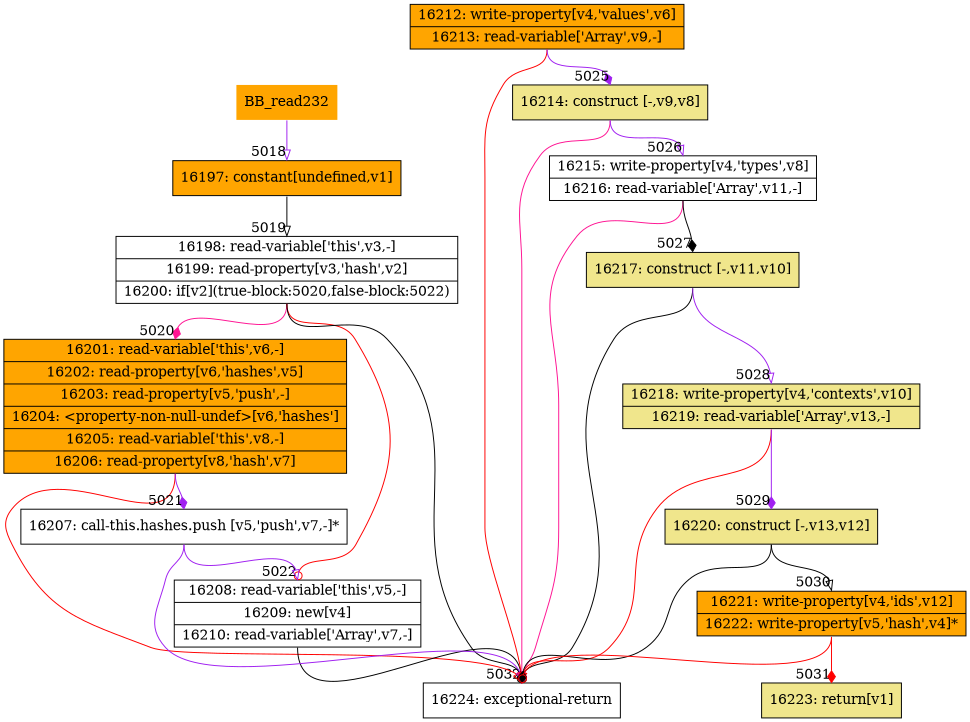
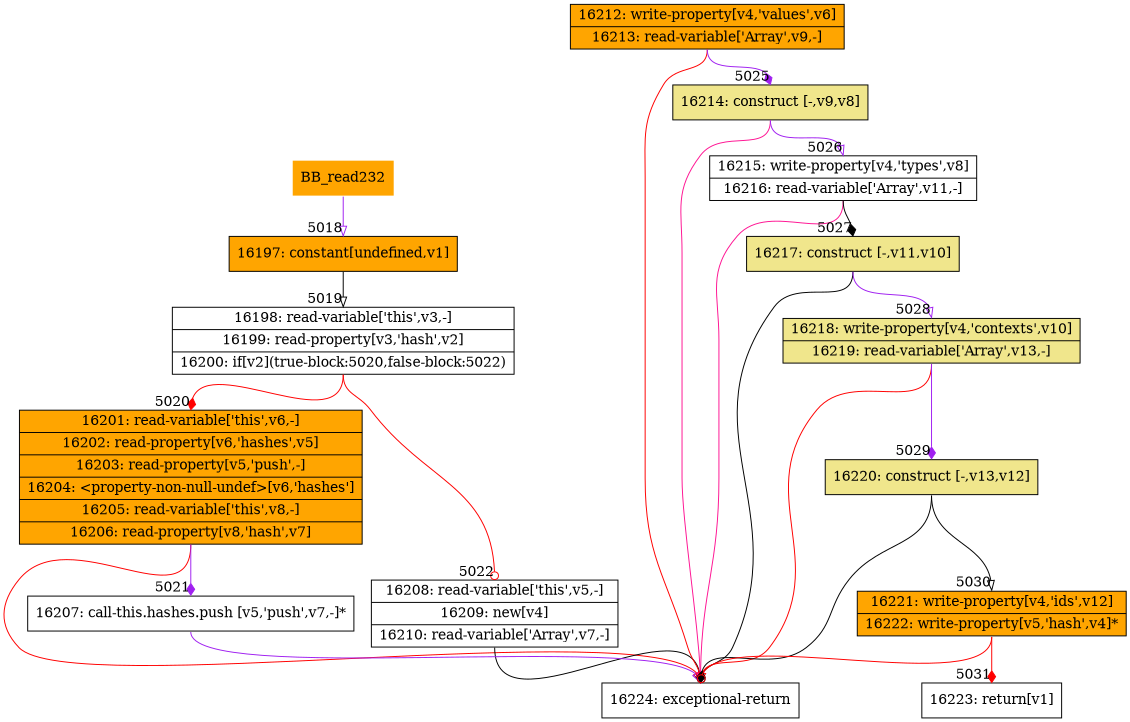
(237, 322) -> (273, 394)
(435, 461) -> none
(236, 563) -> none
(832, 700) -> (992, 700)
